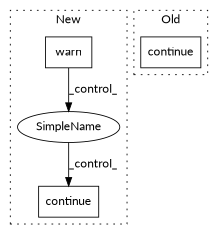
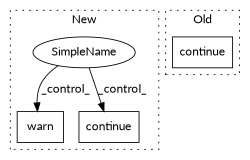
(69, 85) -> (42, 81)
